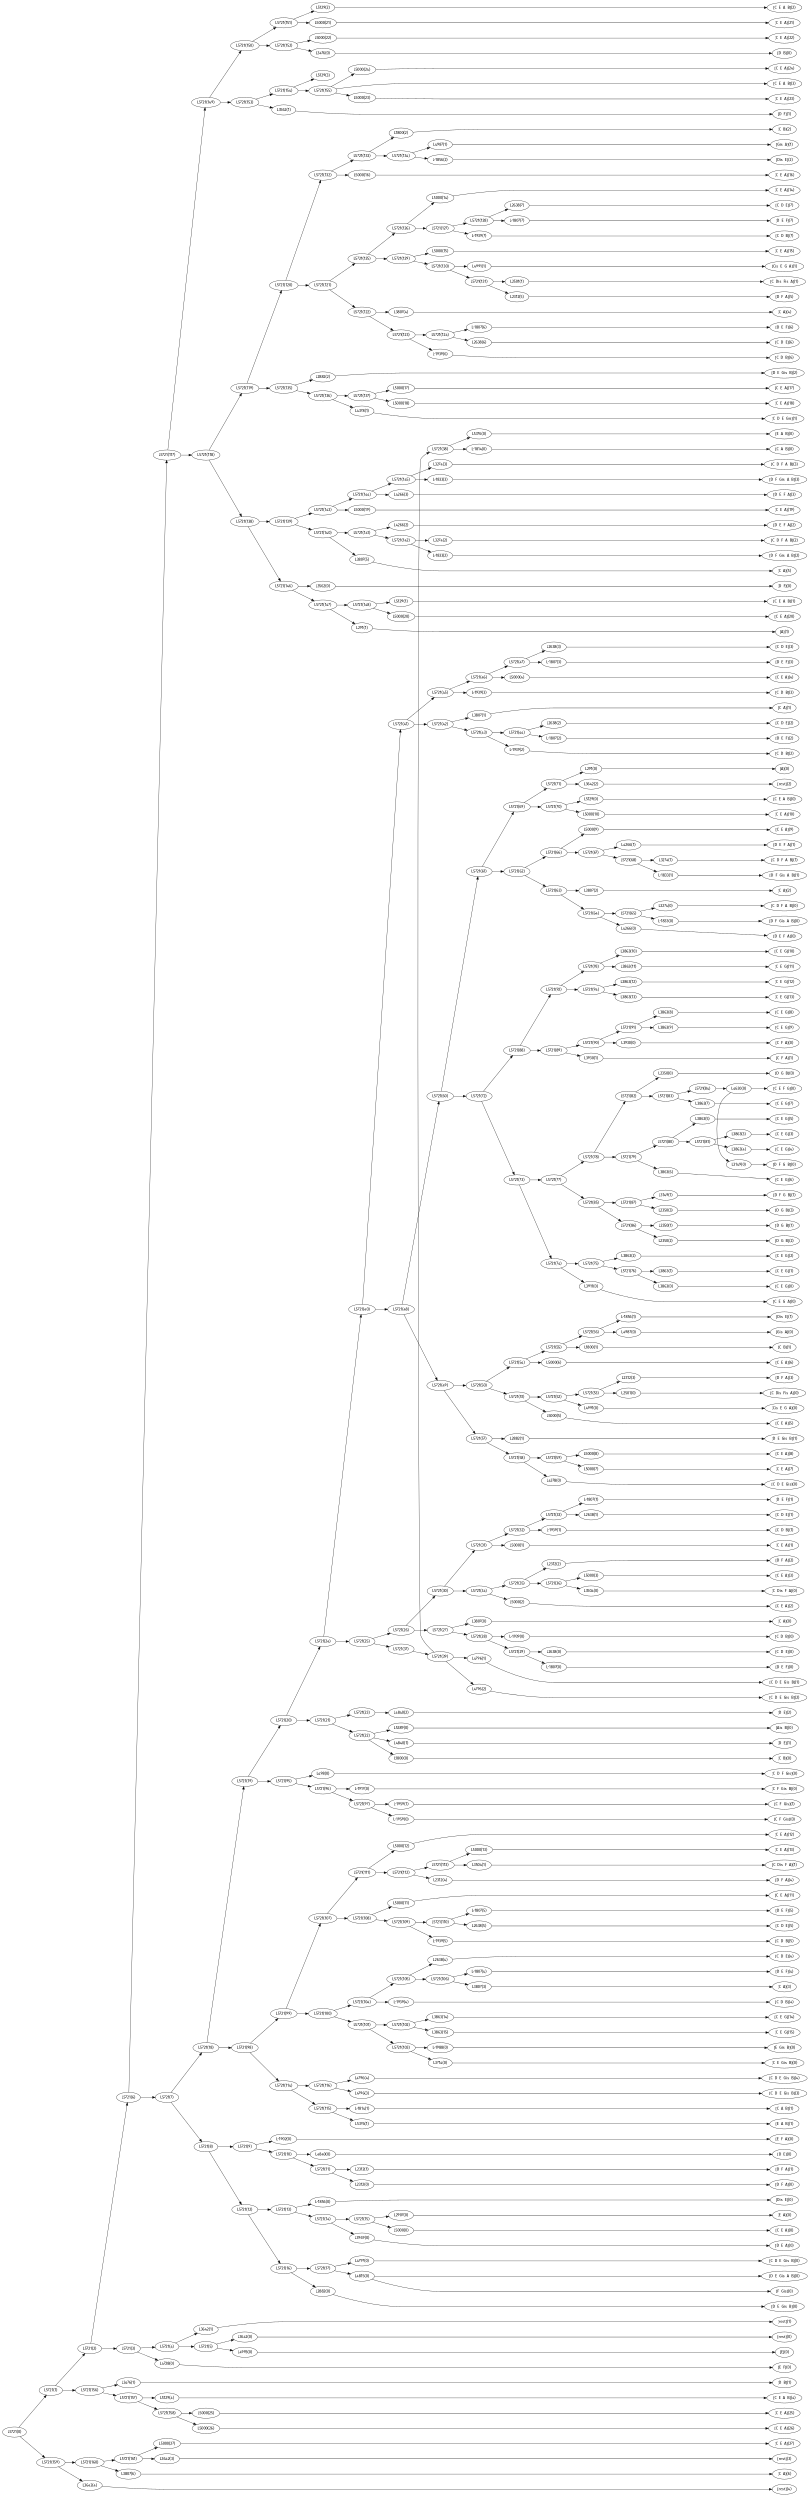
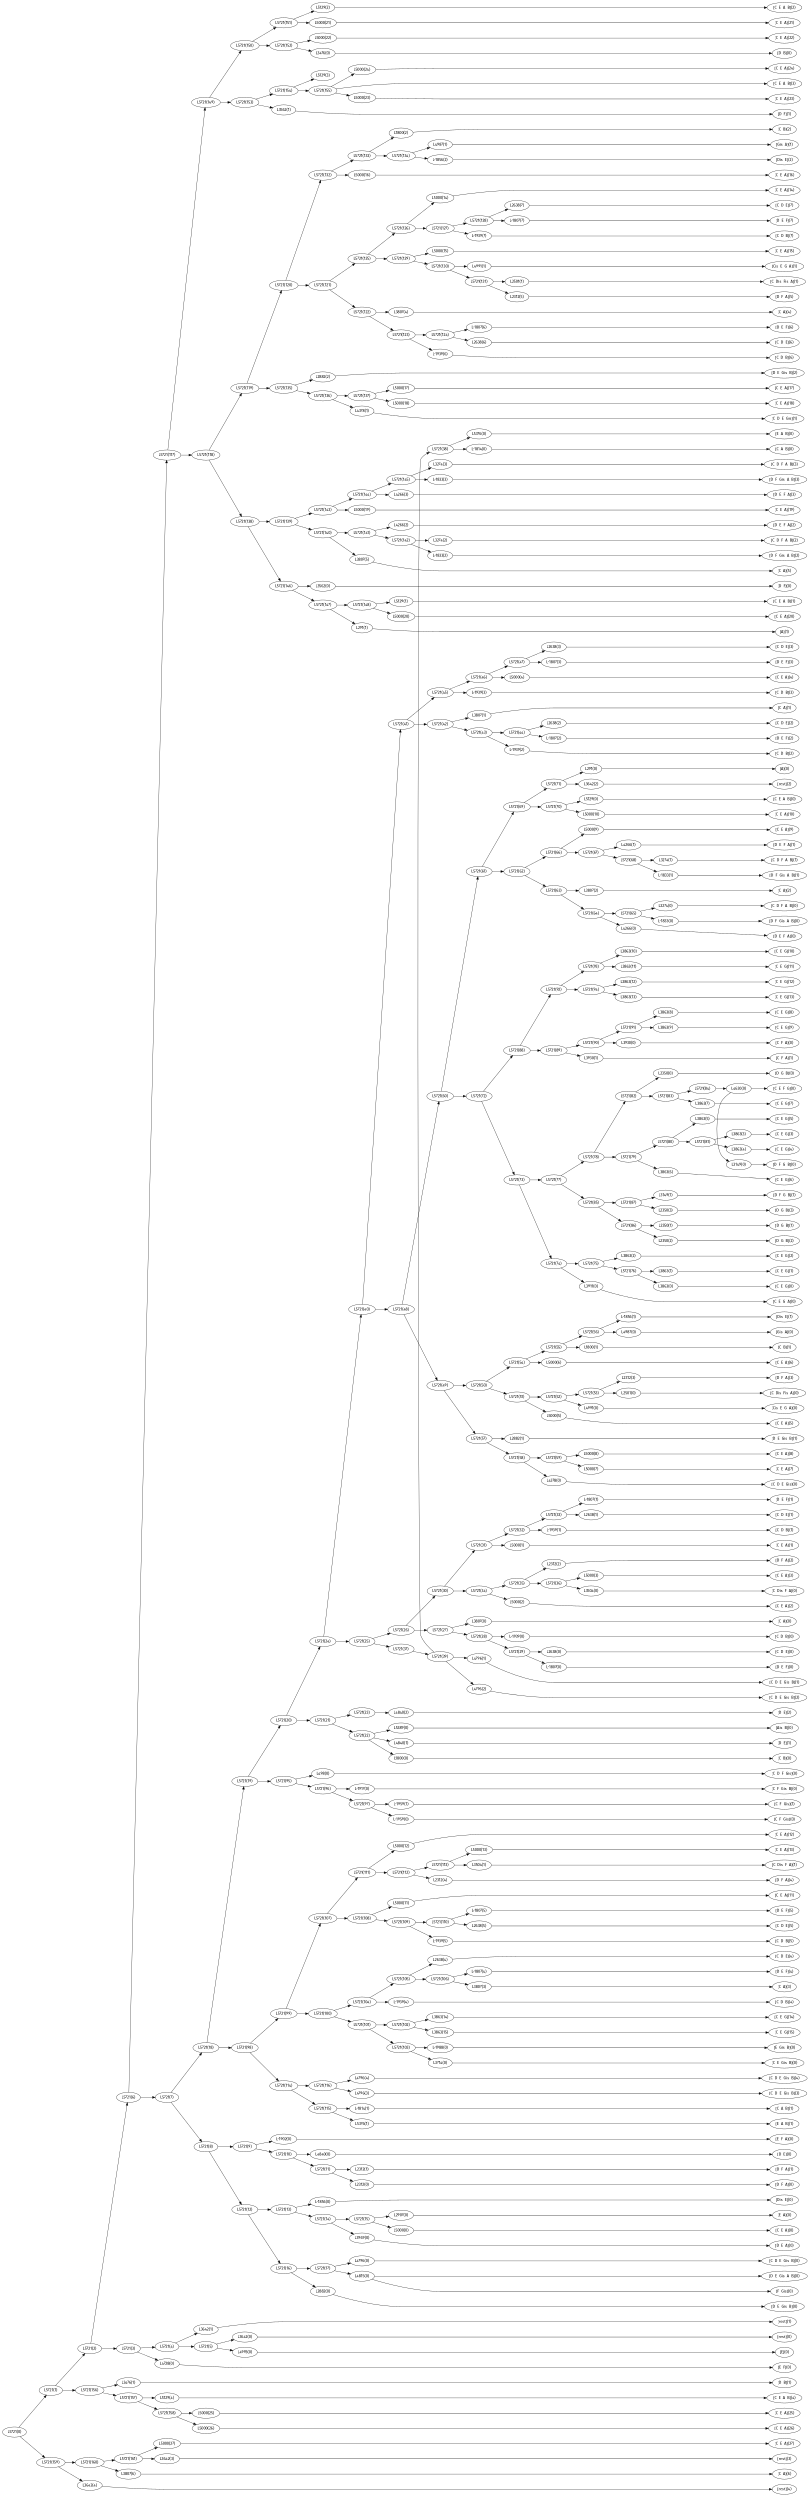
(362, 2261) -> (362, 2261)
